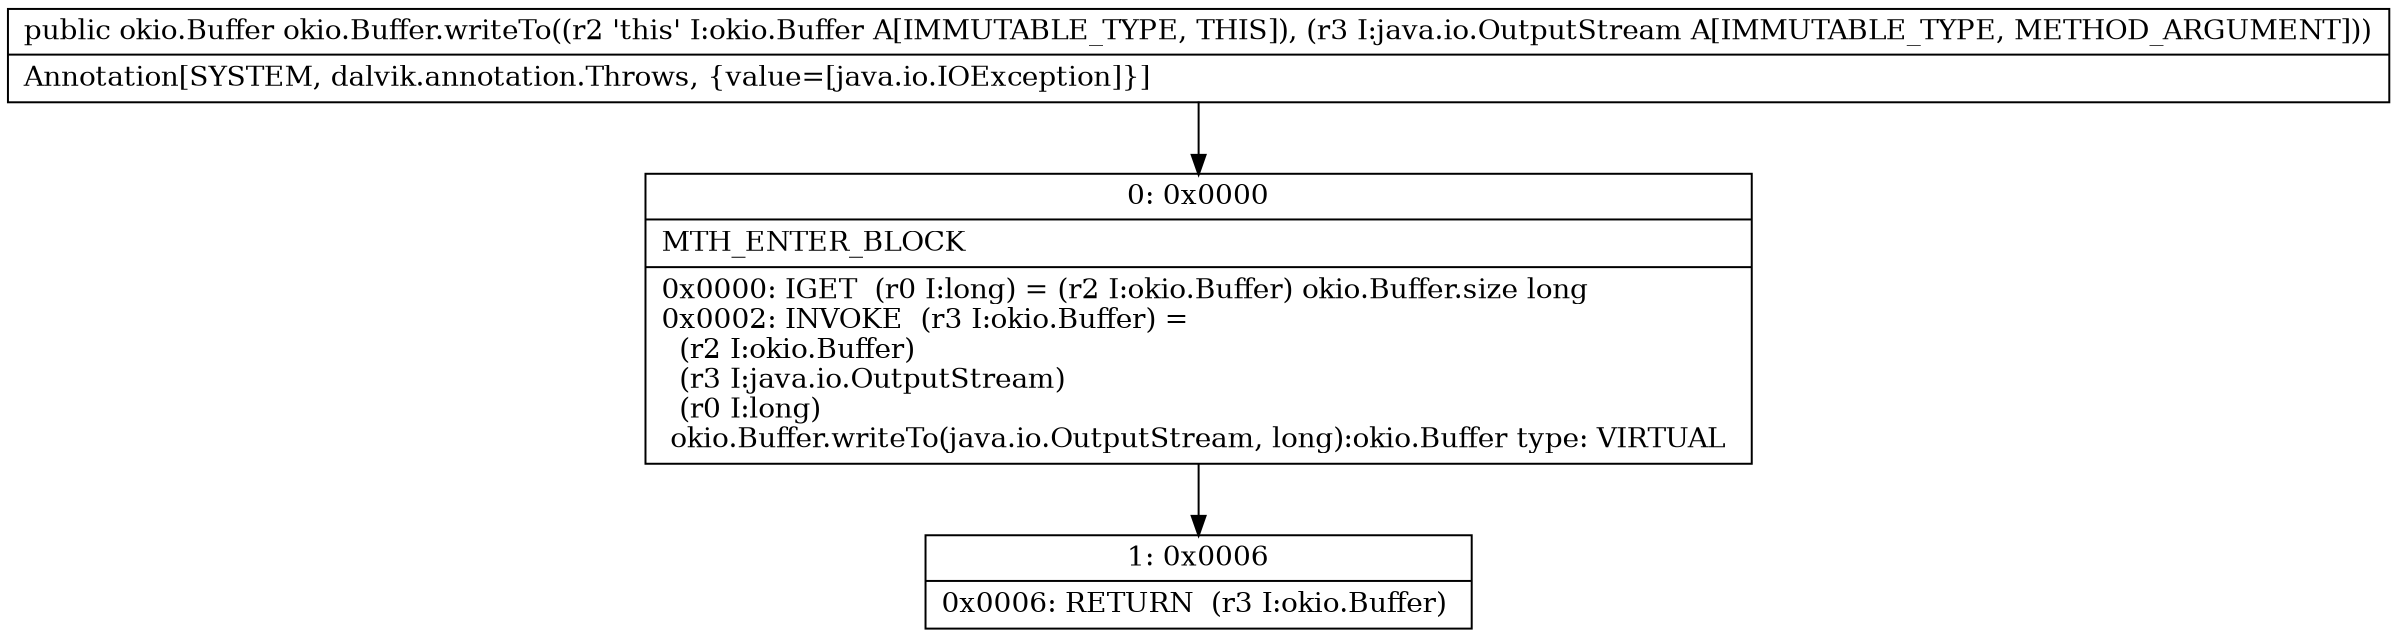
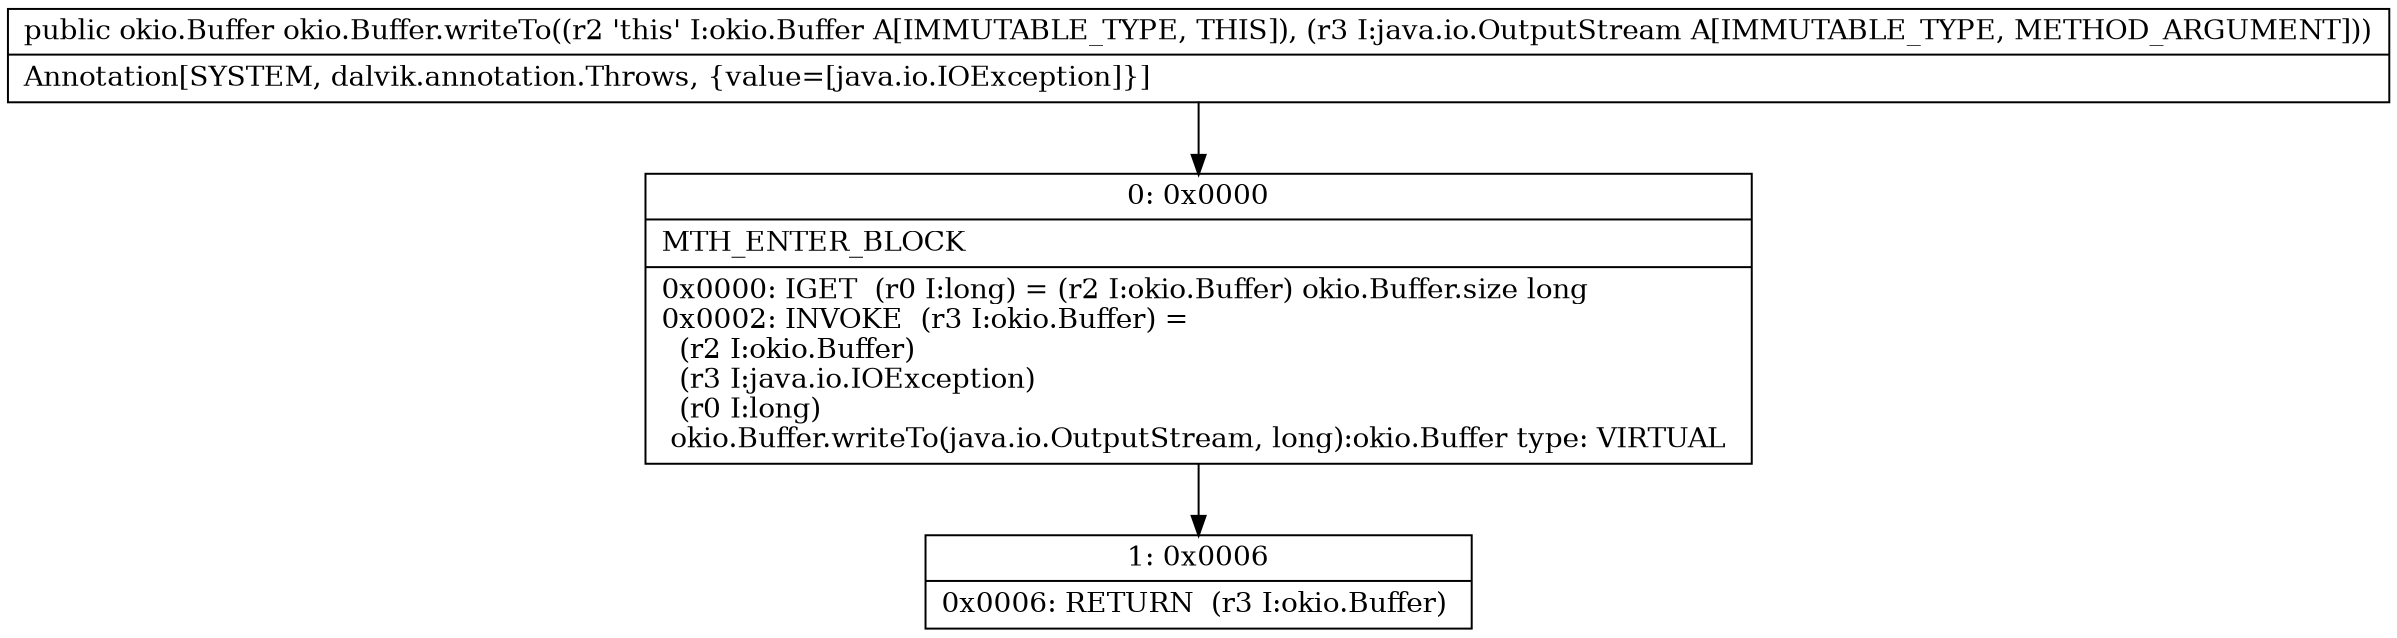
(864, 379) -> (849, 379)
